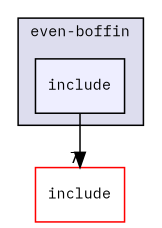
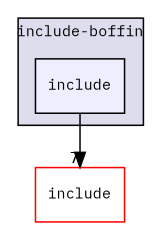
(81, 32) -> (81, 32)
